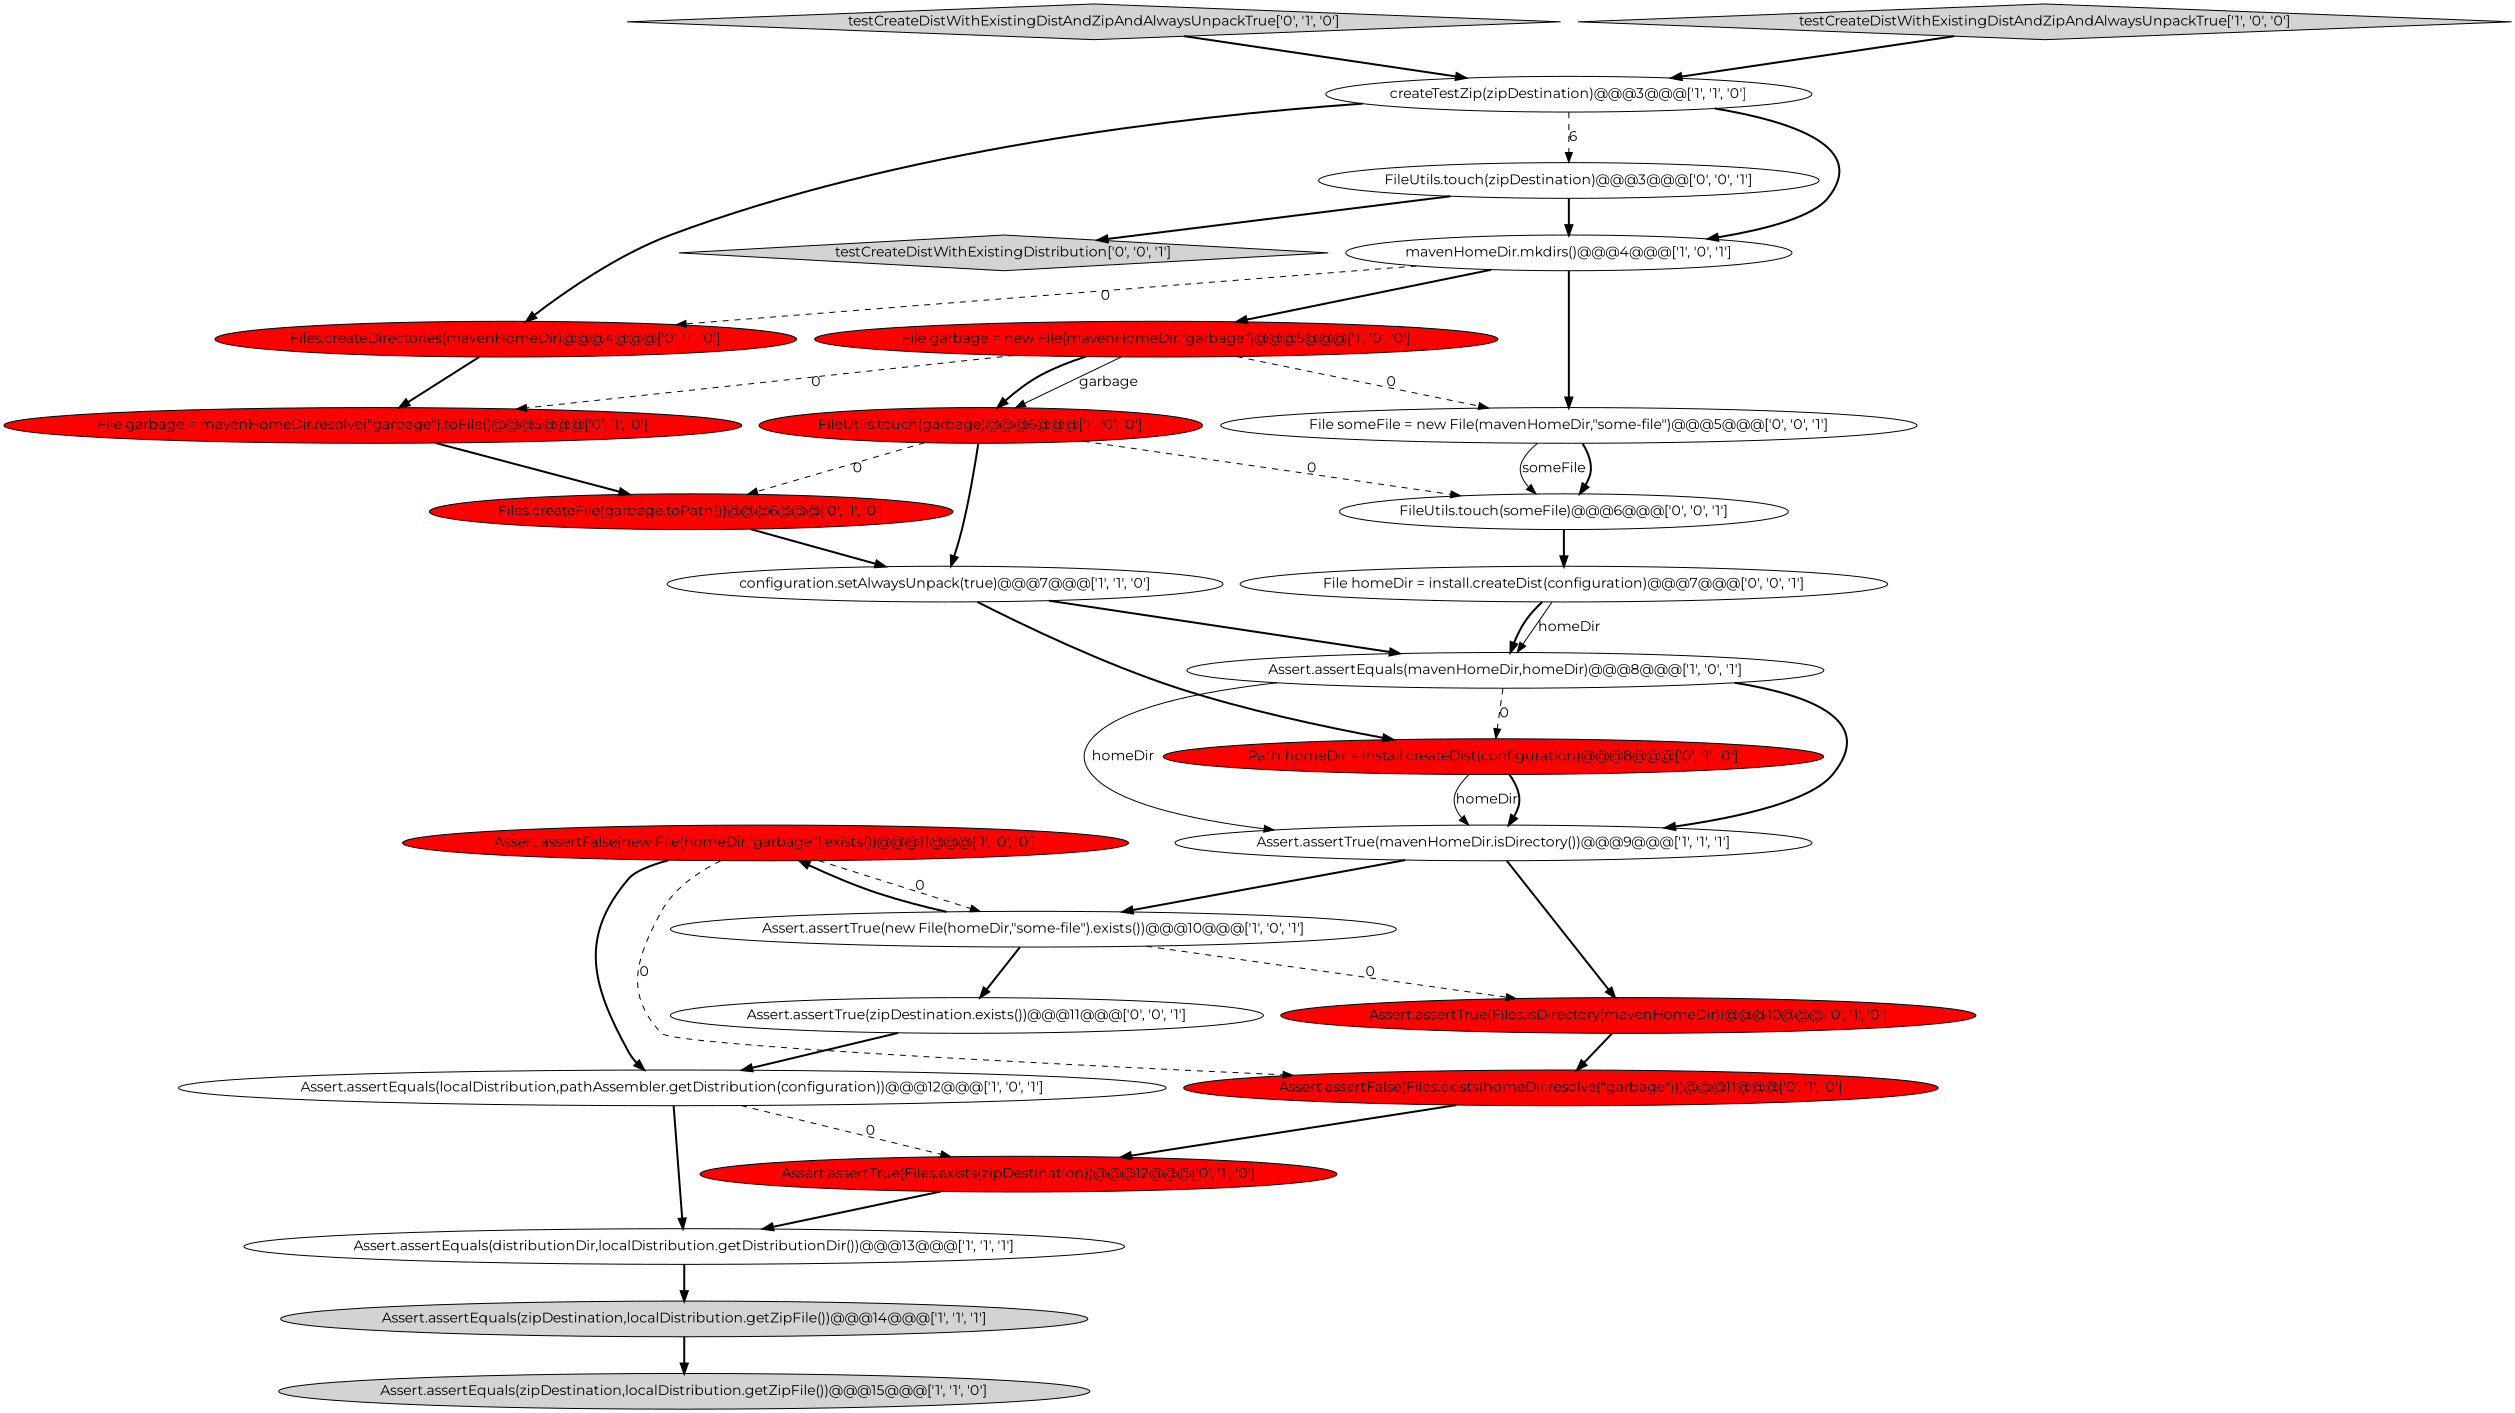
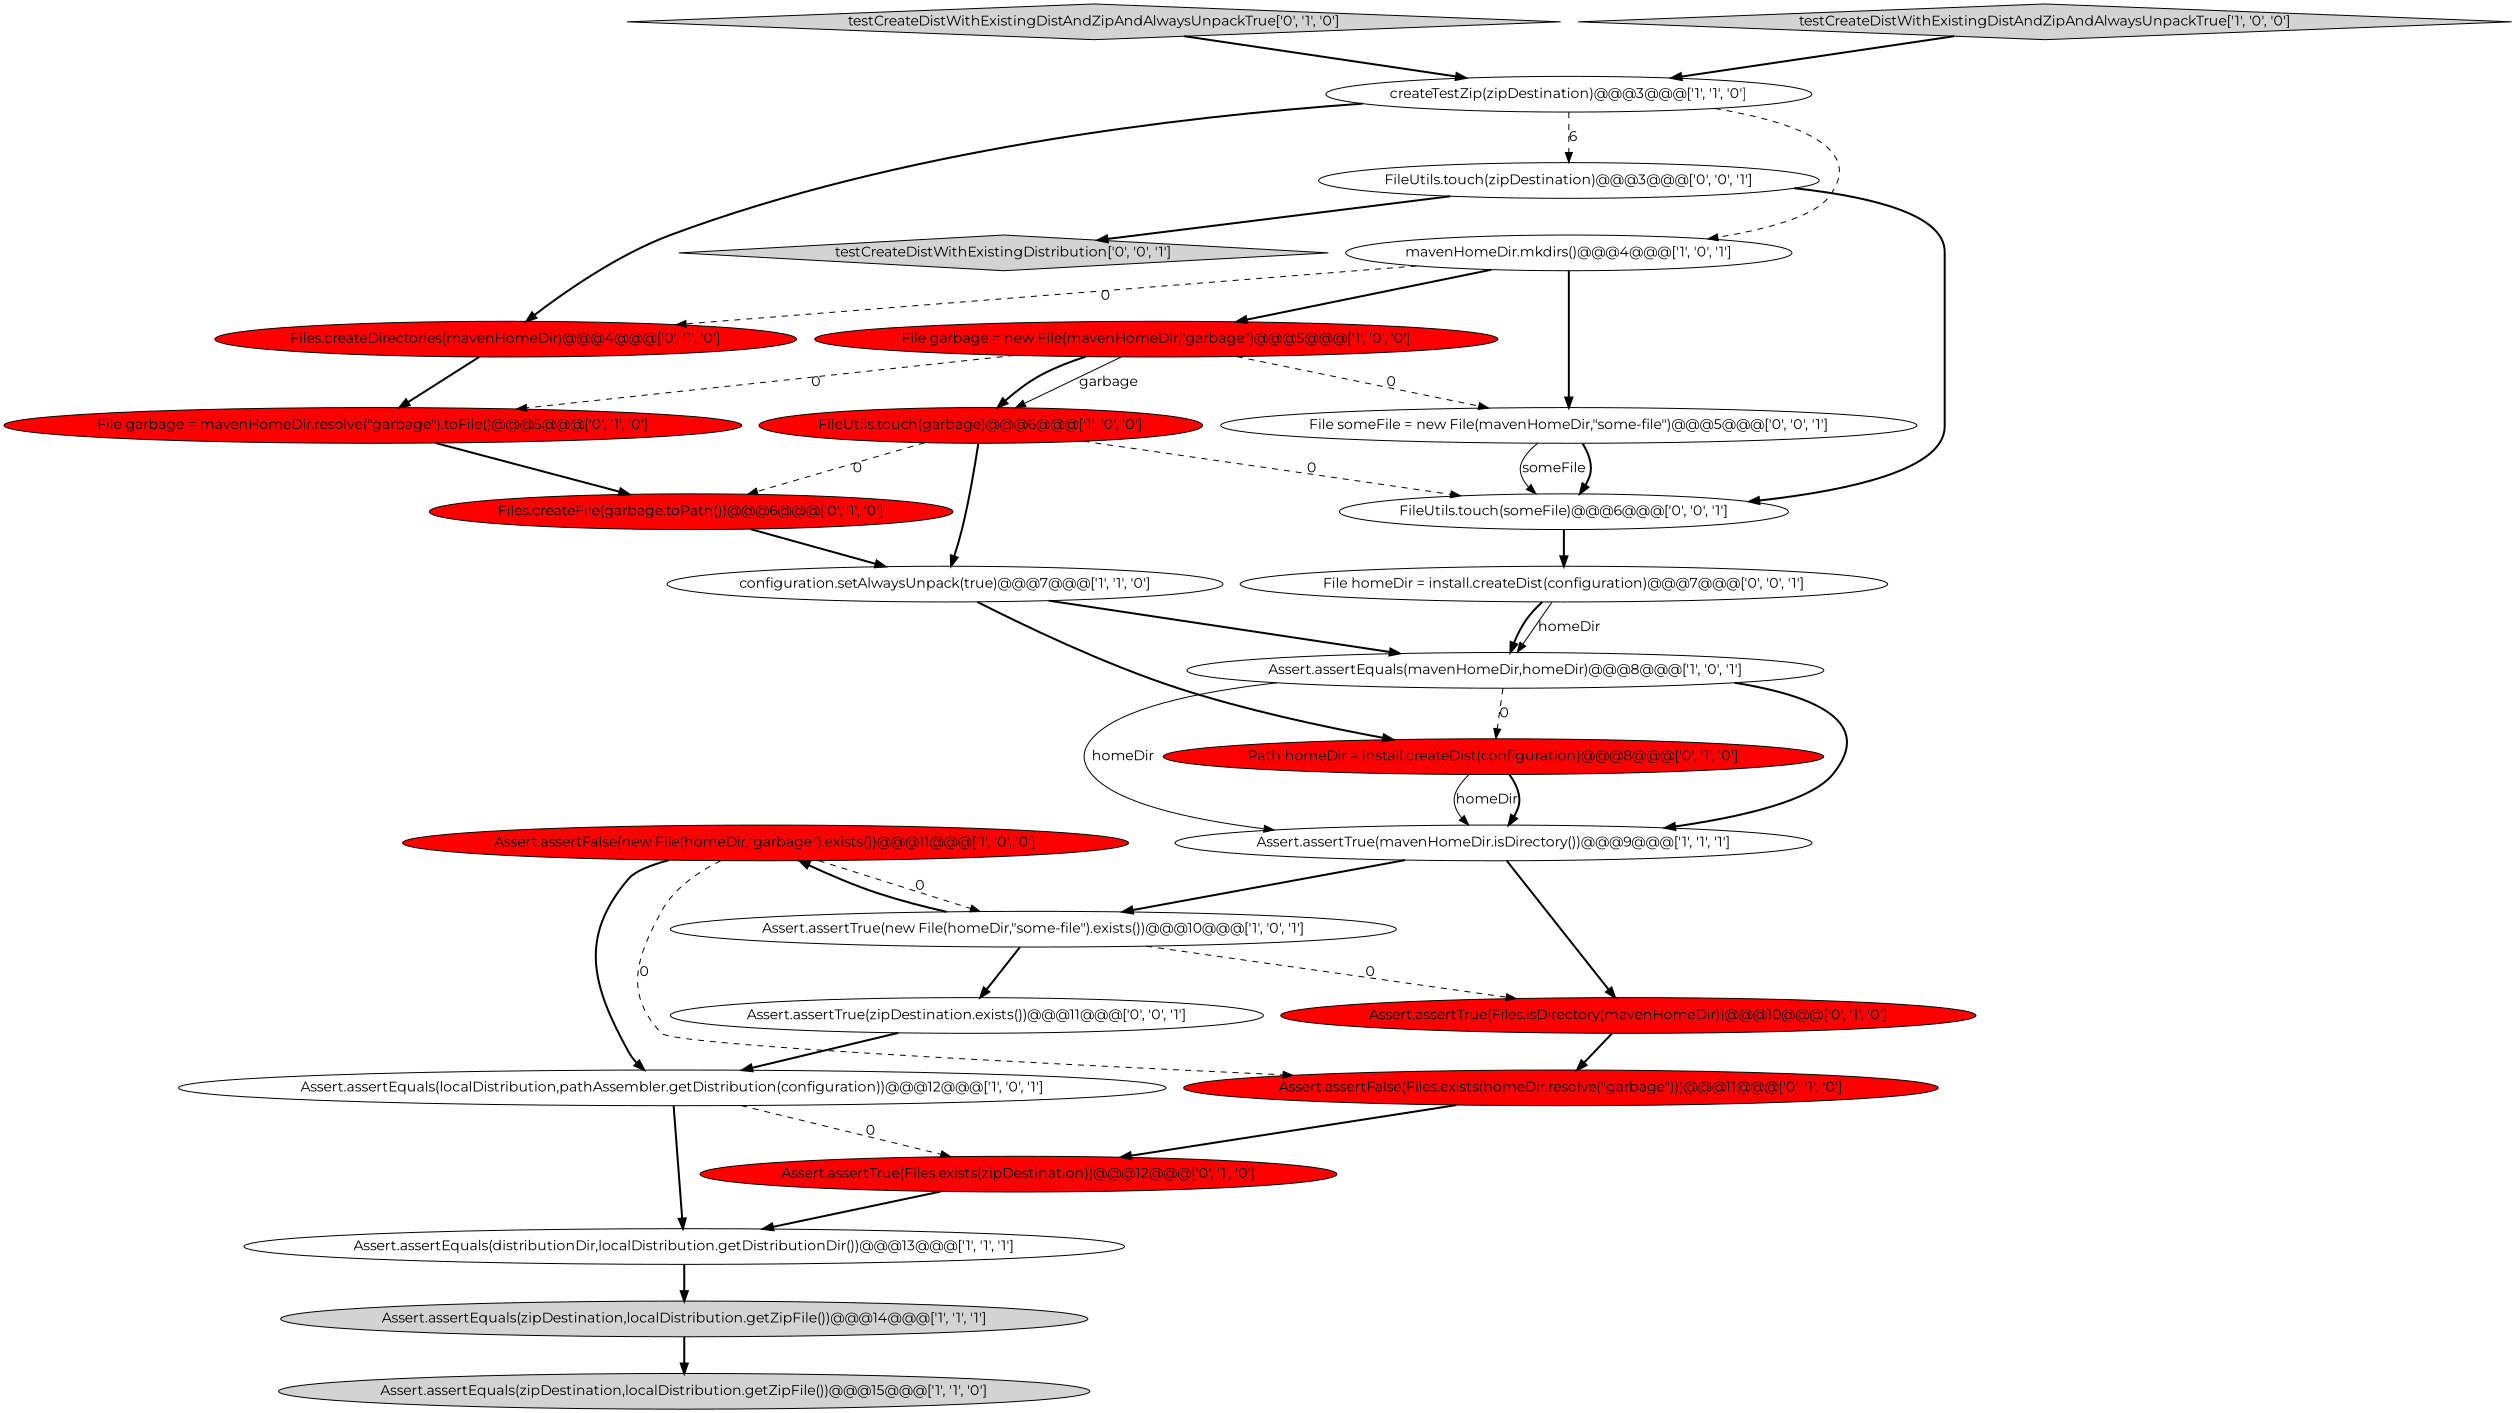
(1838, 171) -> (1838, 171)
(1569, 212) -> (1945, 358)
